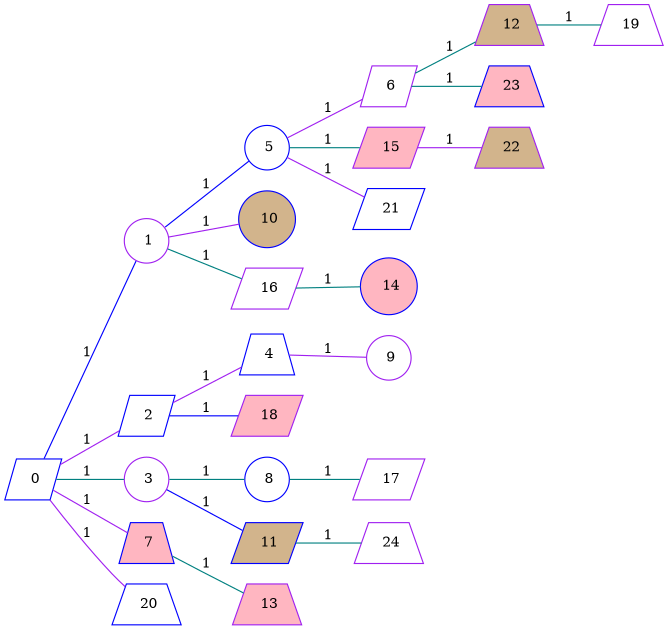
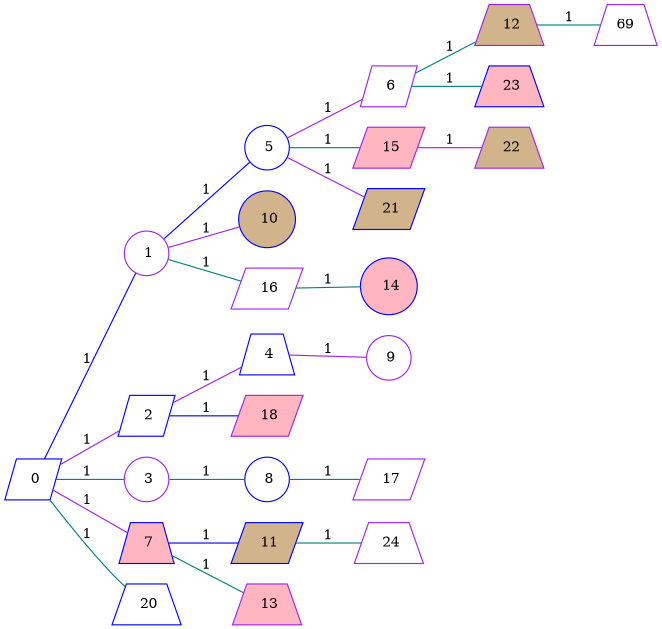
(629, 25) -> (626, 25)
(389, 209) -> (389, 209)
(205, 510) -> (204, 543)
(86, 545) -> (86, 545)
